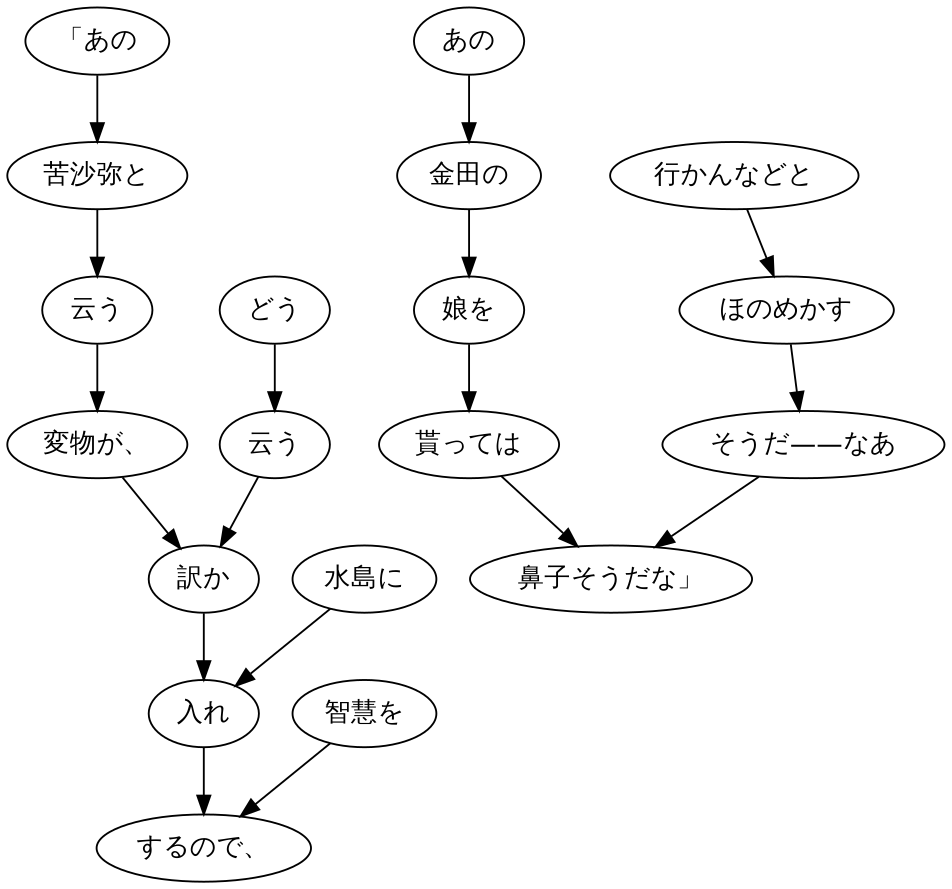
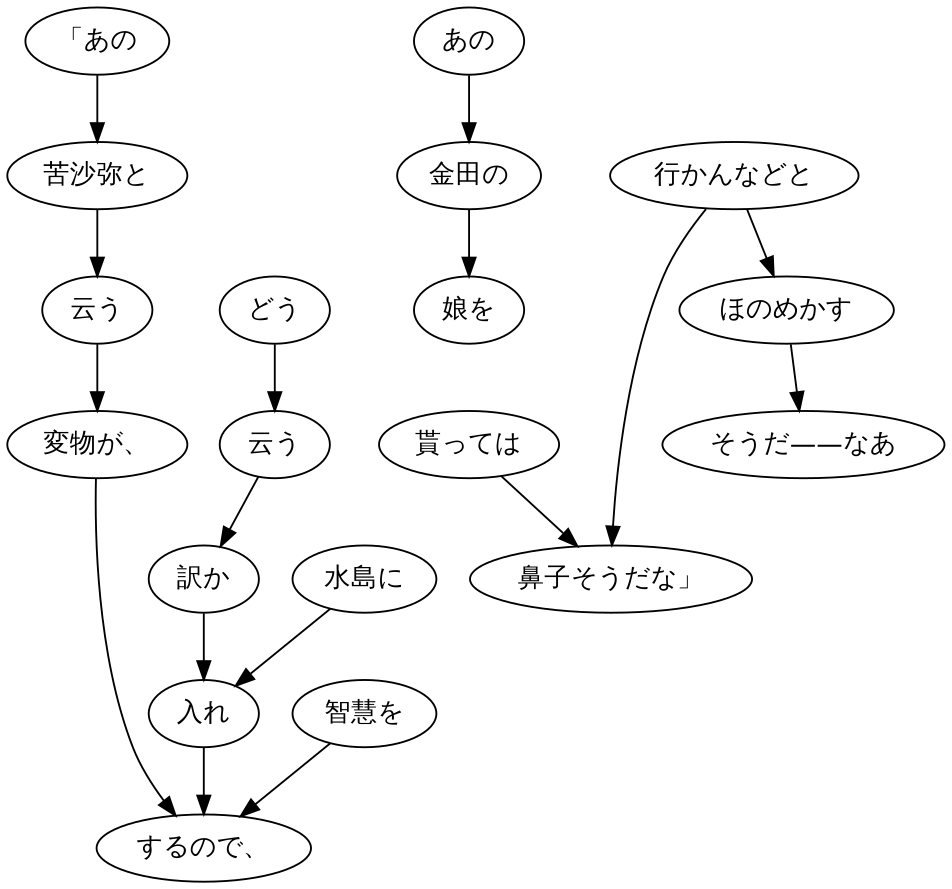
(469, 368) -> none
(145, 506) -> (107, 645)
(715, 506) -> (637, 360)
